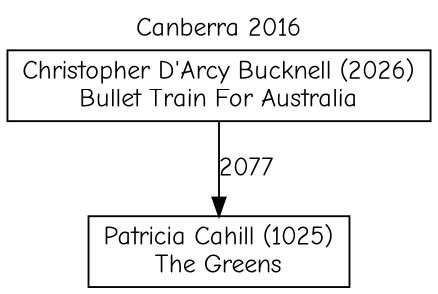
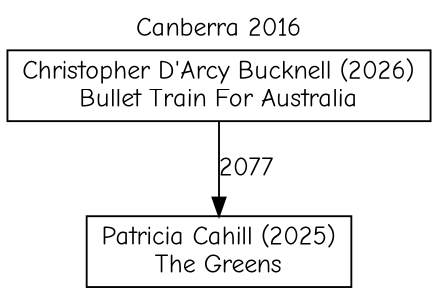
(219, 252) -> (219, 252)
